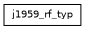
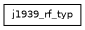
(42, 15) -> (42, 15)
